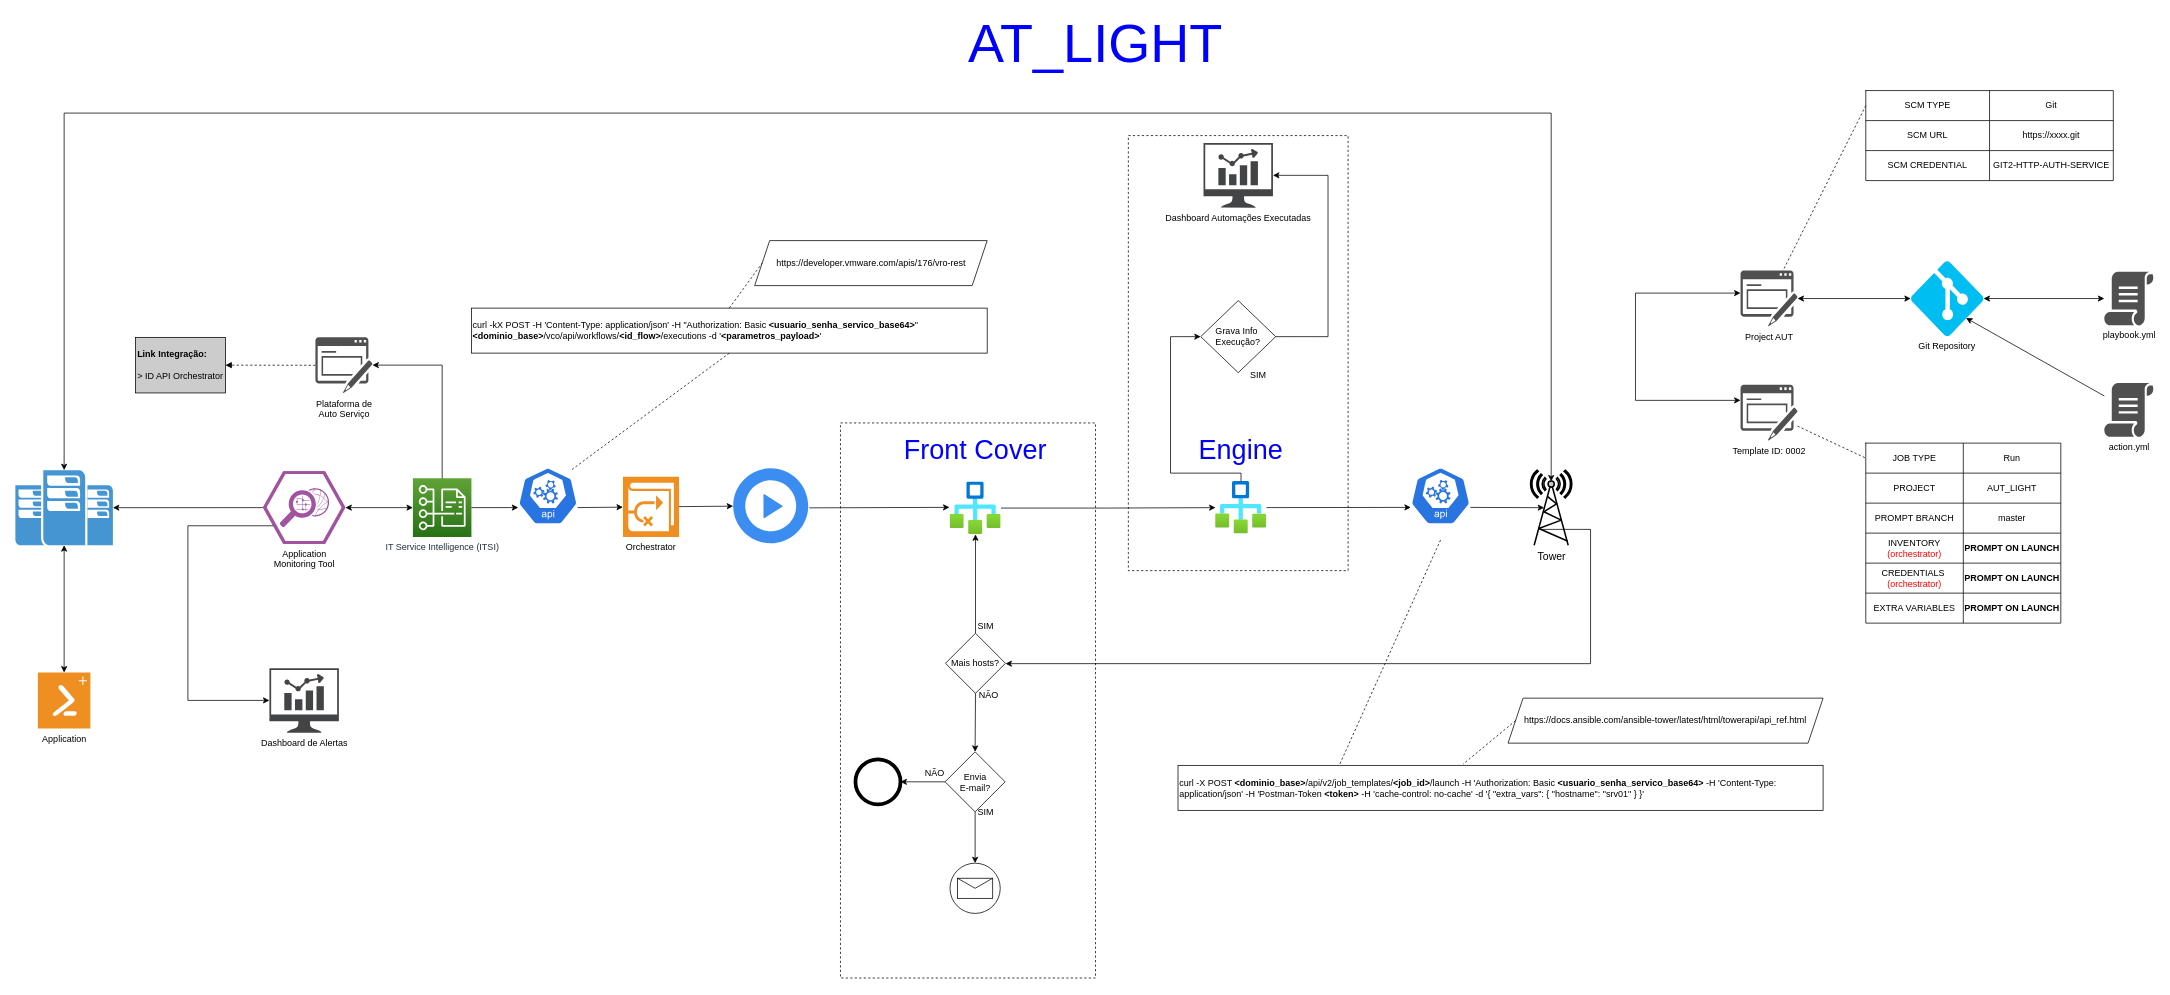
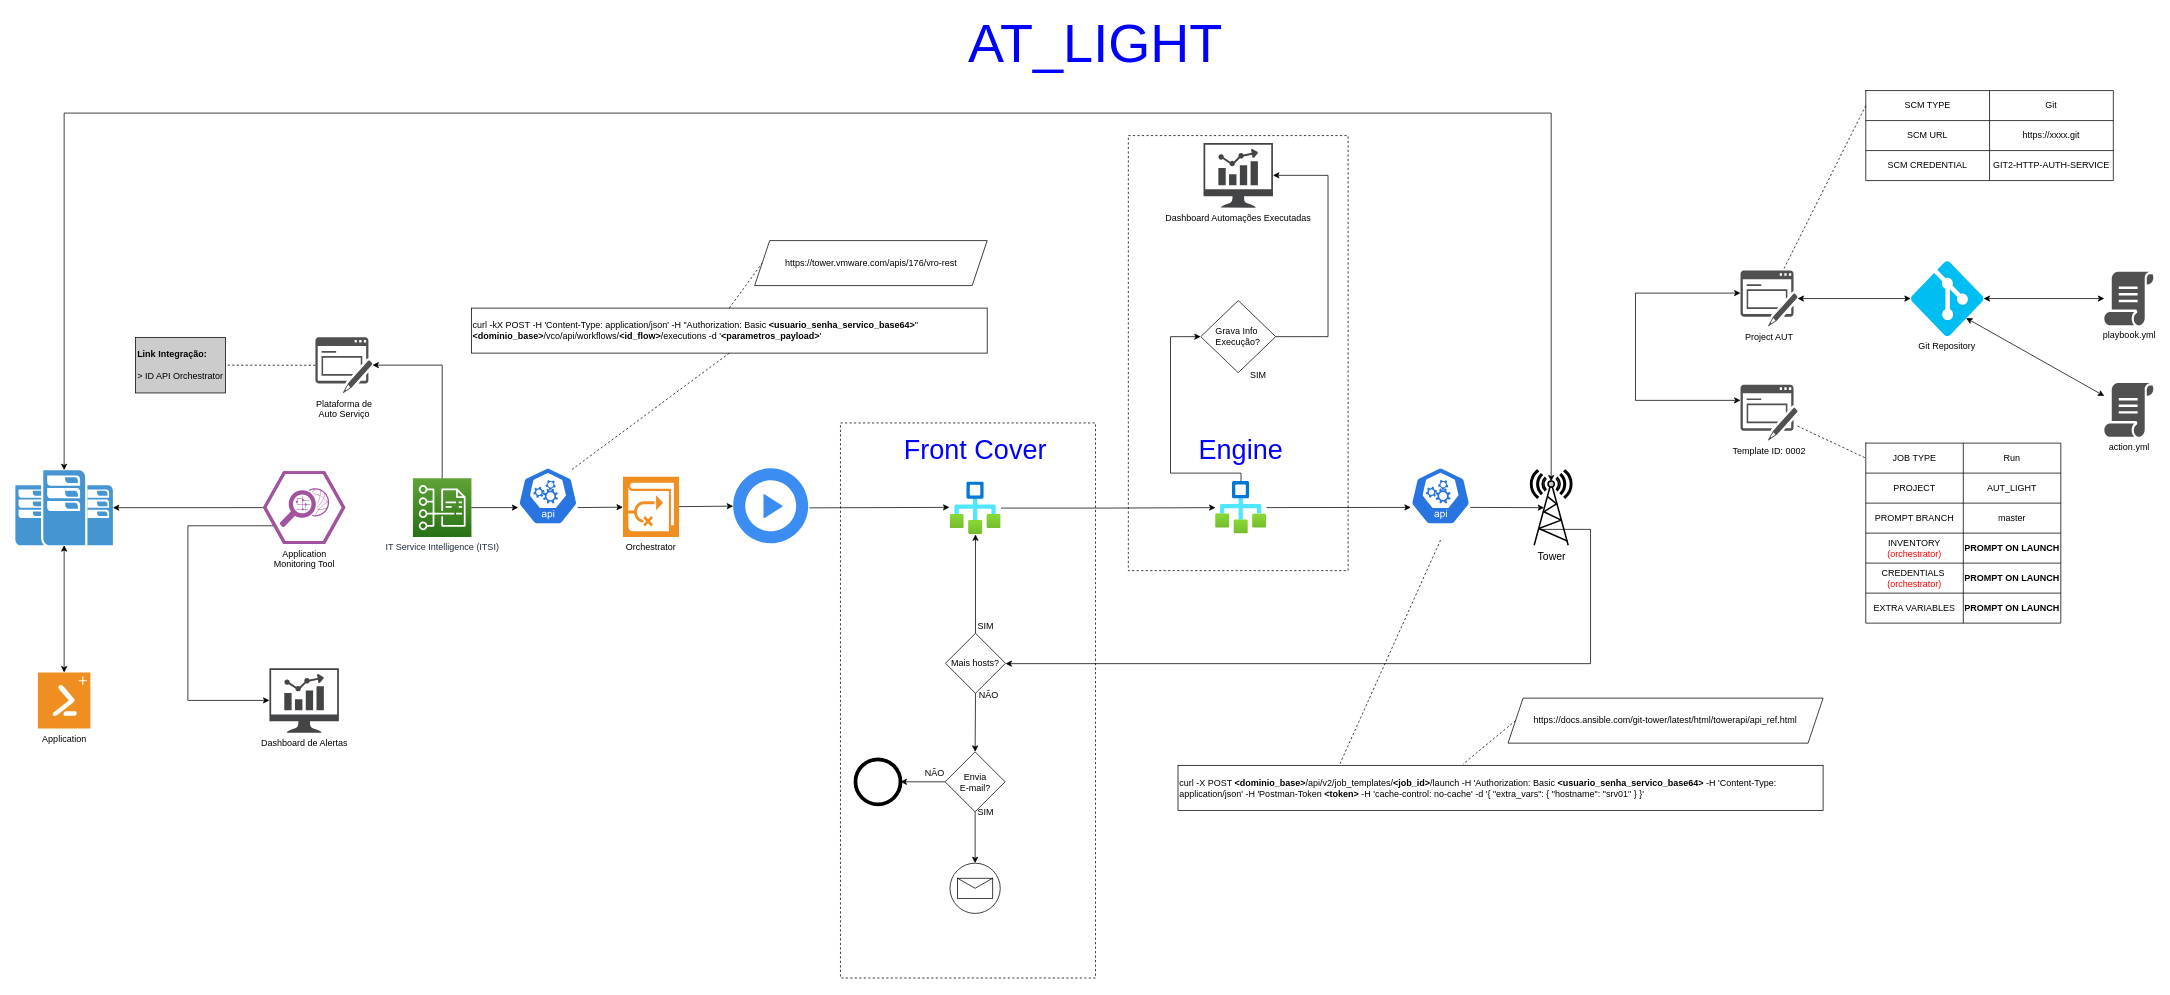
(871, 263) -> (871, 263)
(232, 365) -> (229, 365)
(2101, 394) -> (2098, 392)
(379, 507) -> none
(1665, 720) -> (1665, 720)
